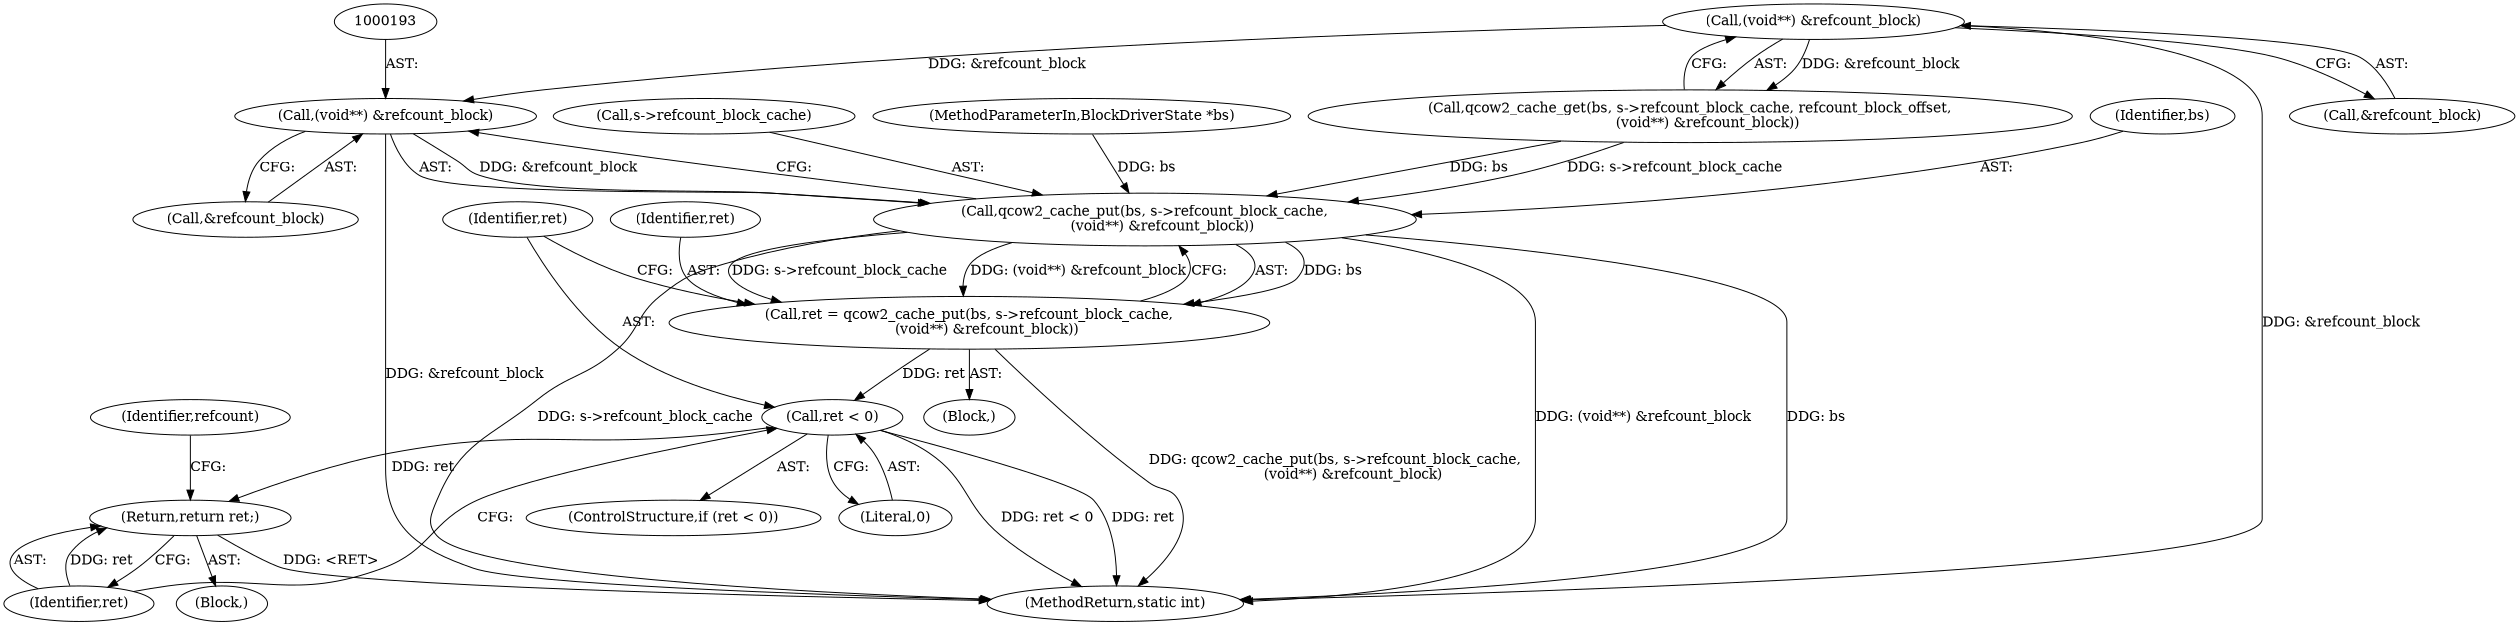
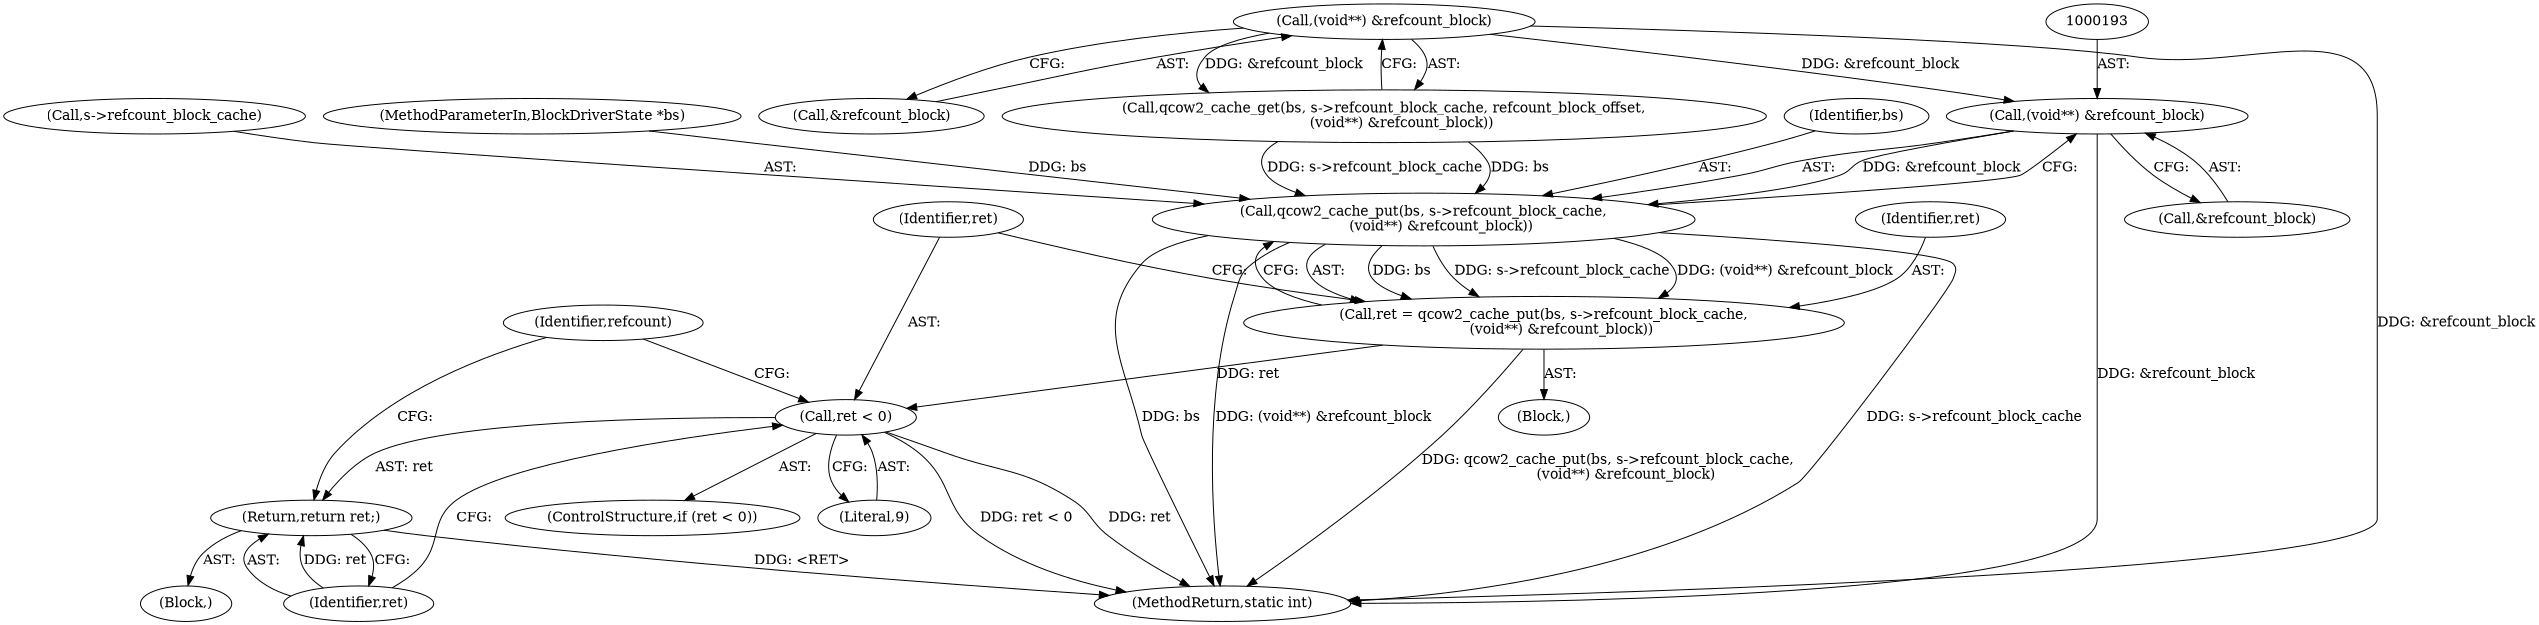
none -> (721, 369)
(423, 468) -> (405, 468)
(895, 518) -> (874, 518)
